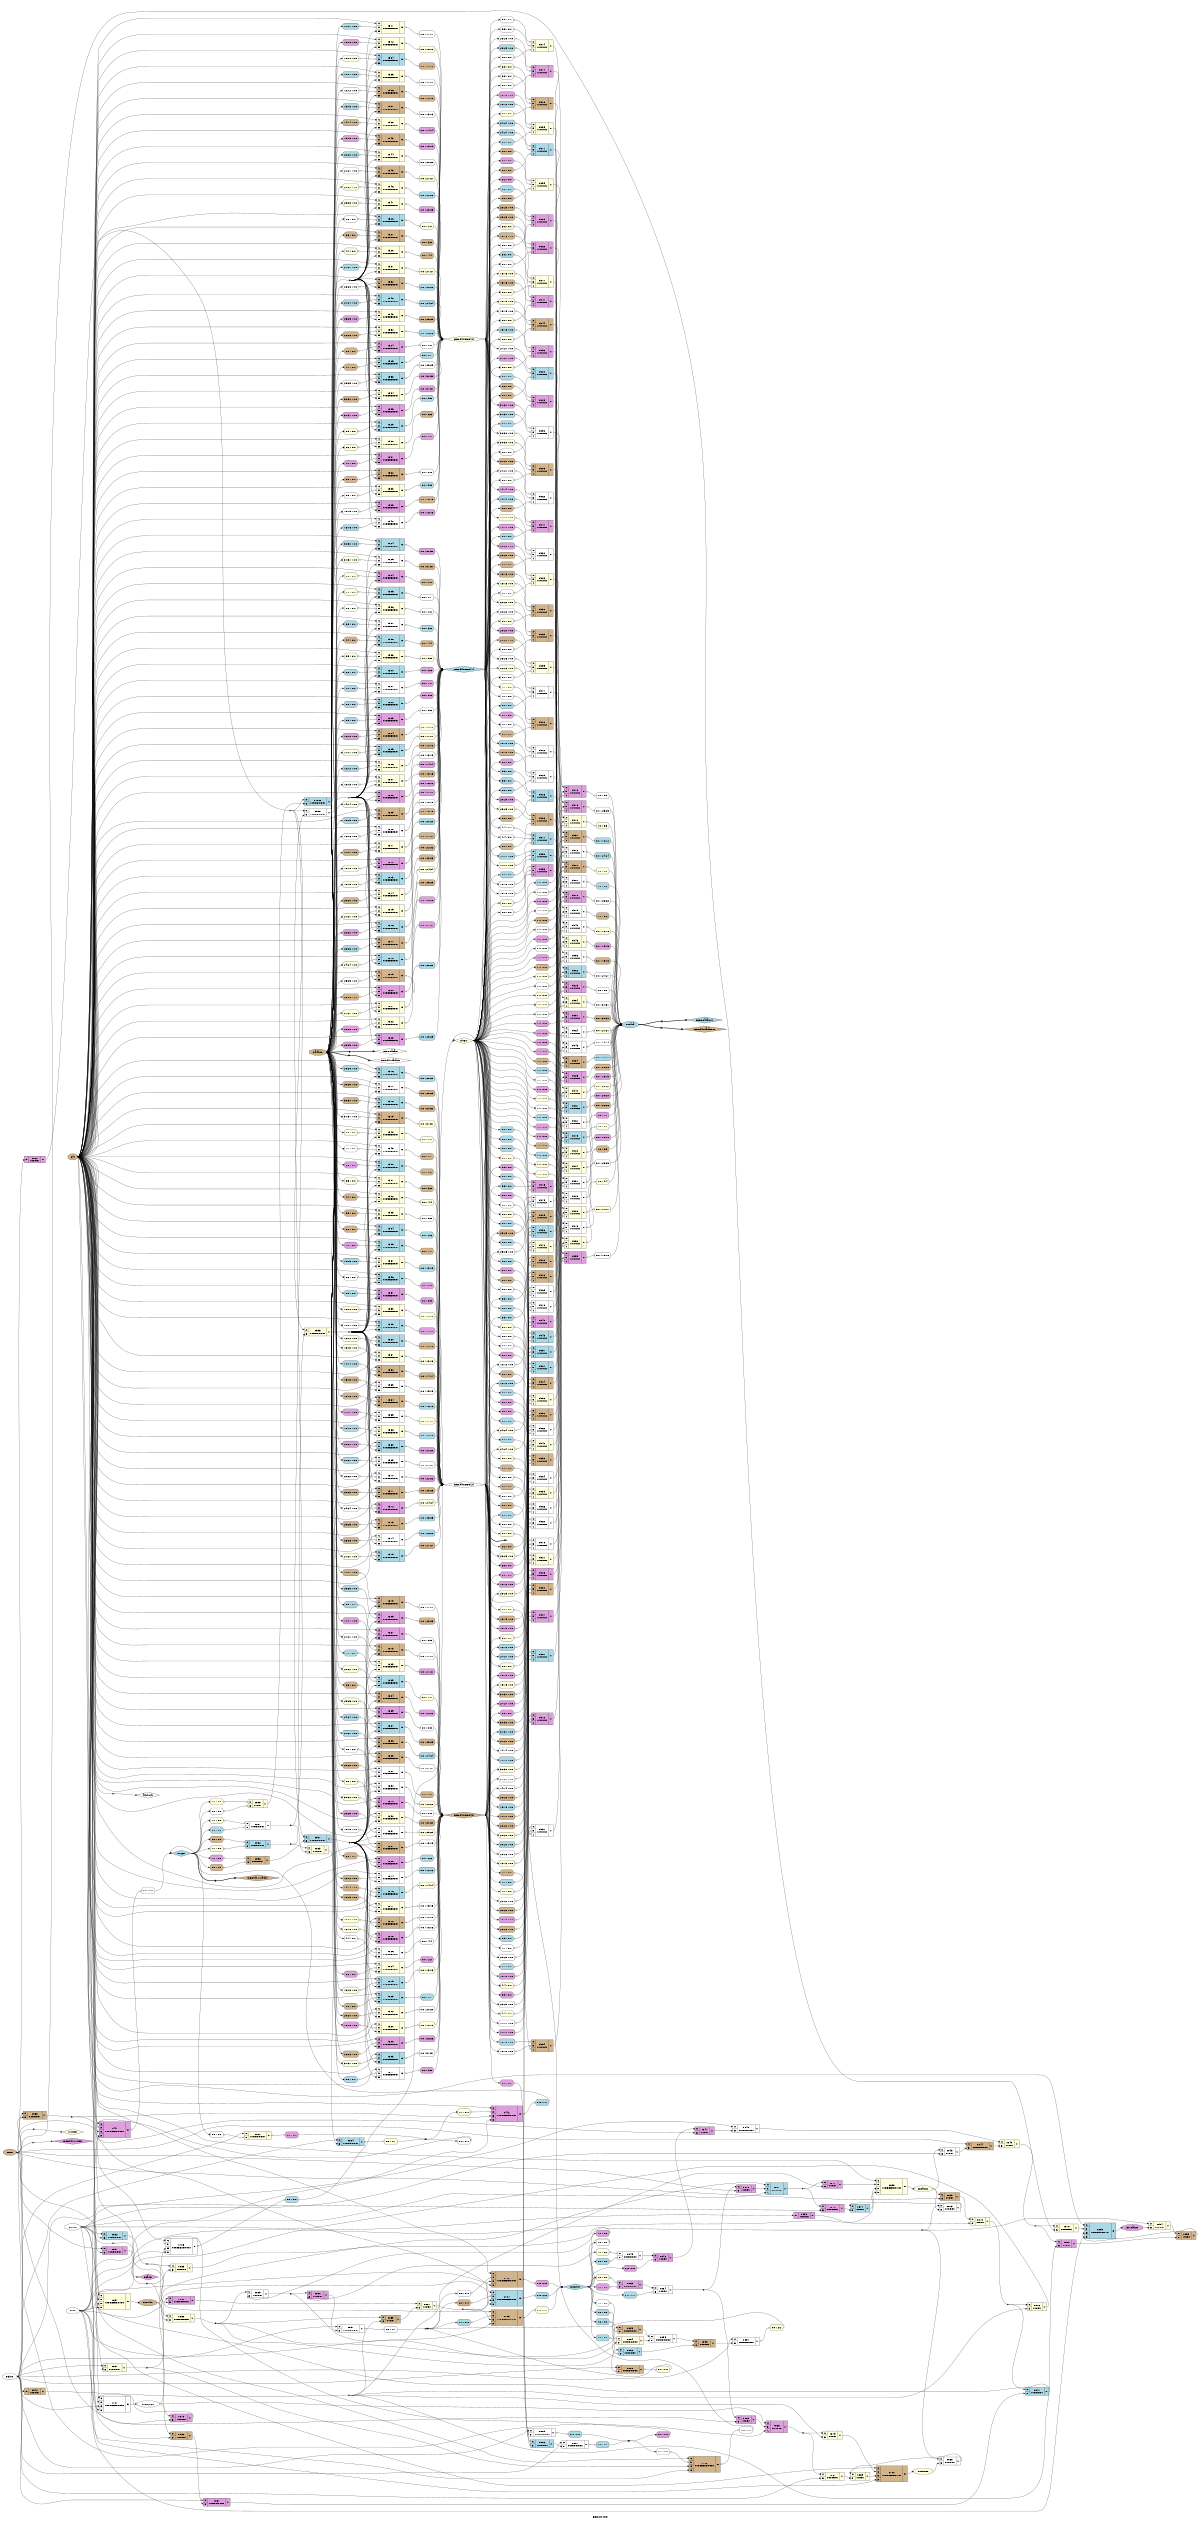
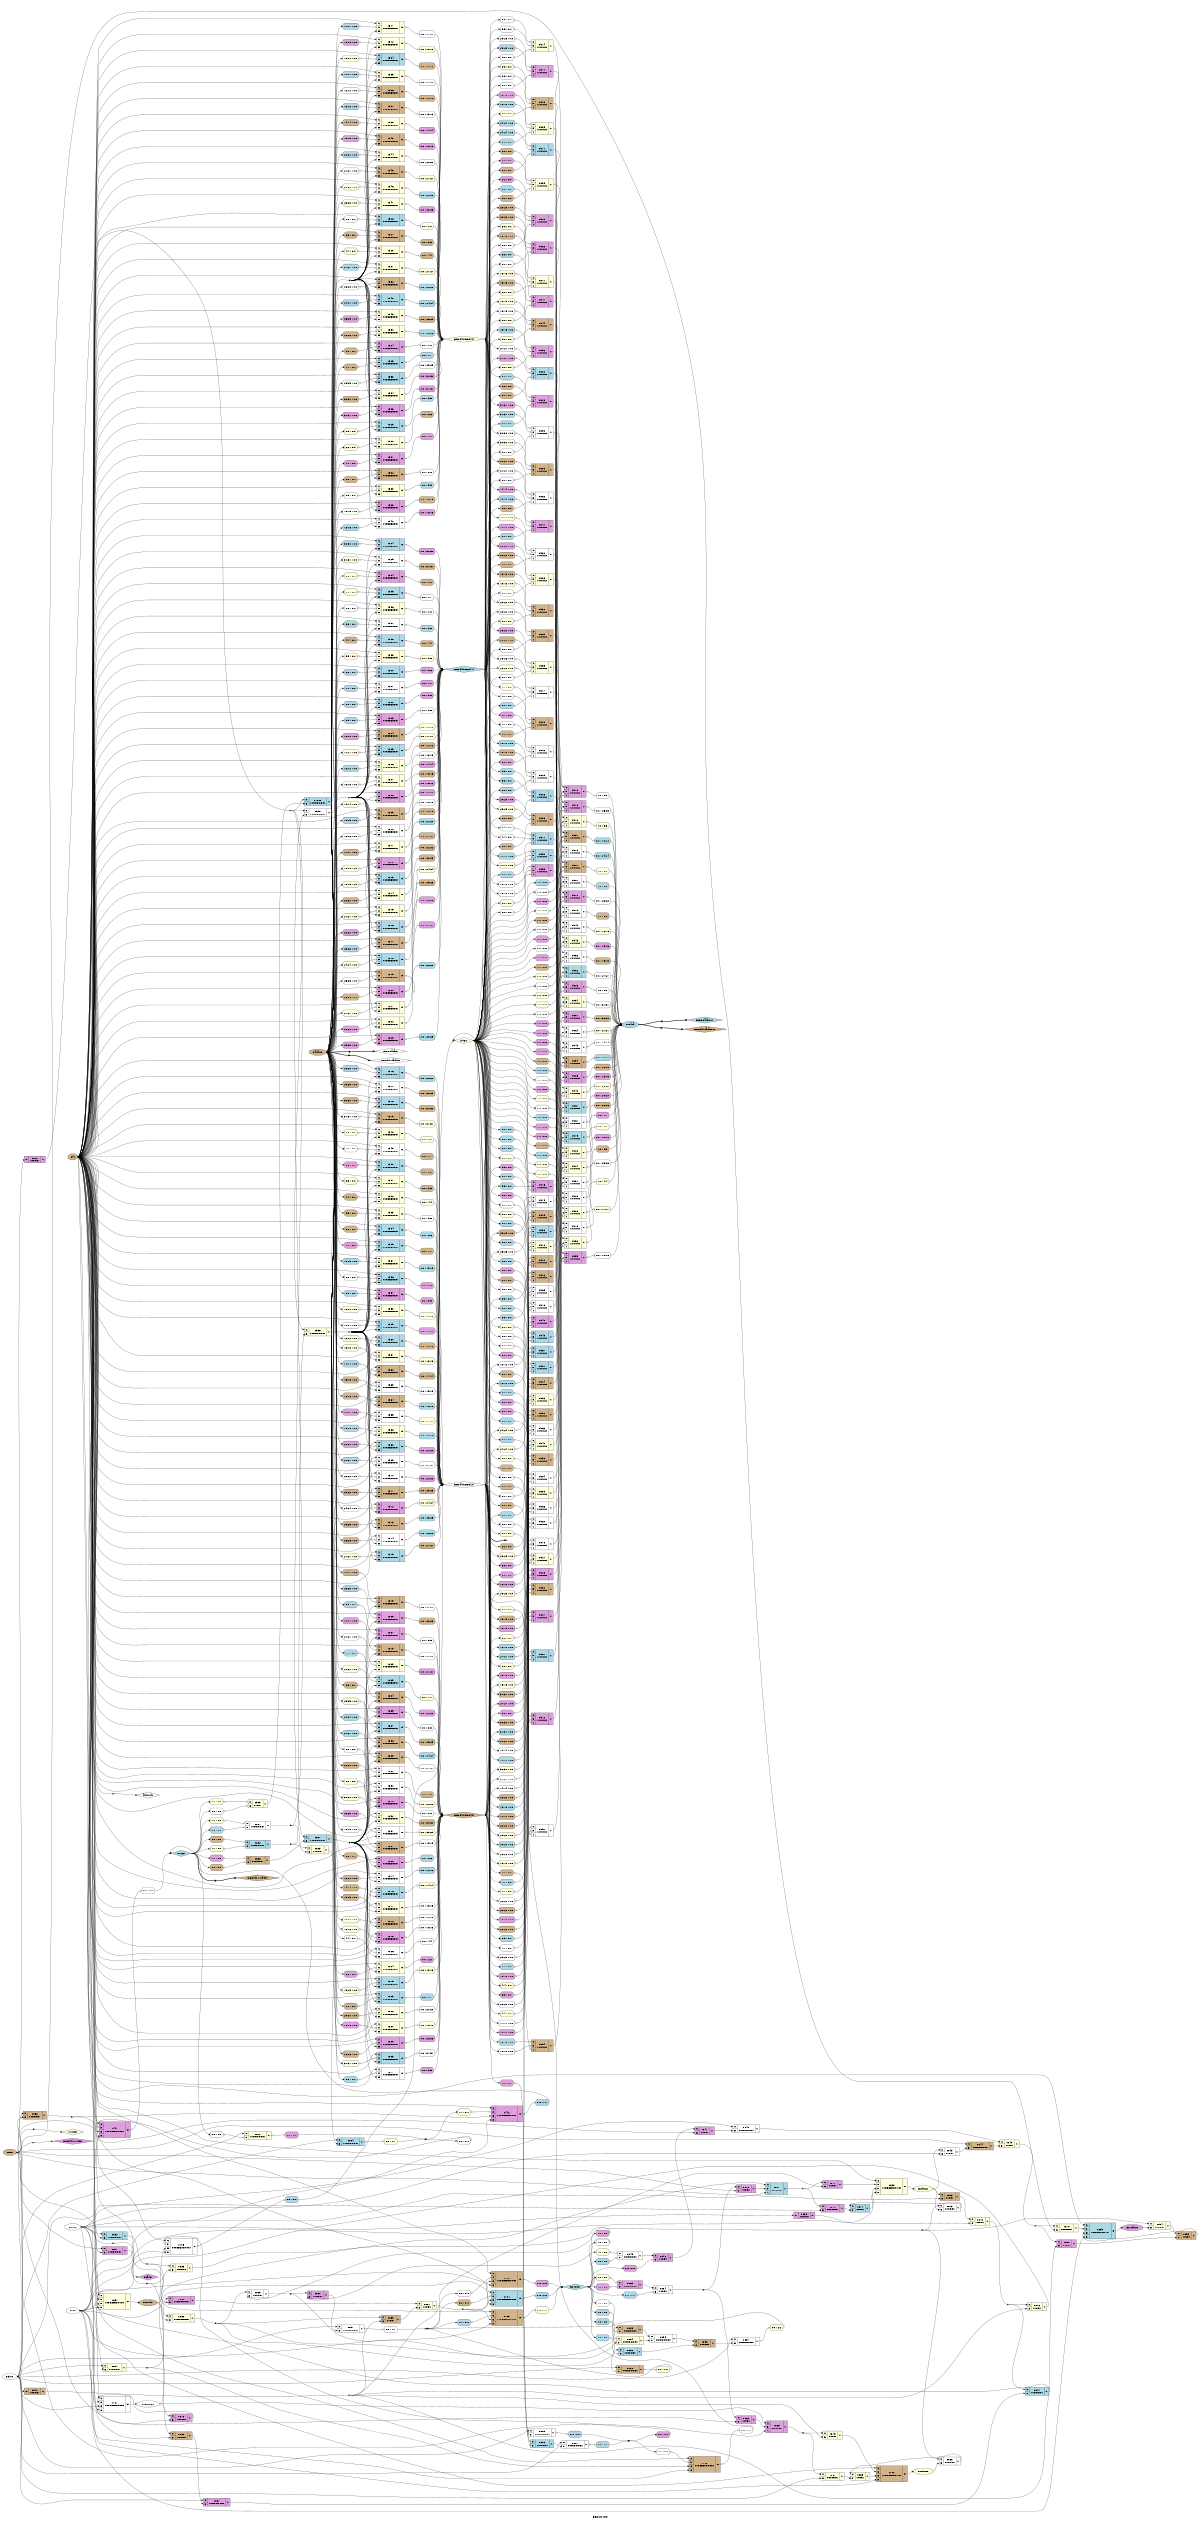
(575, 2287) -> (575, 2287)
